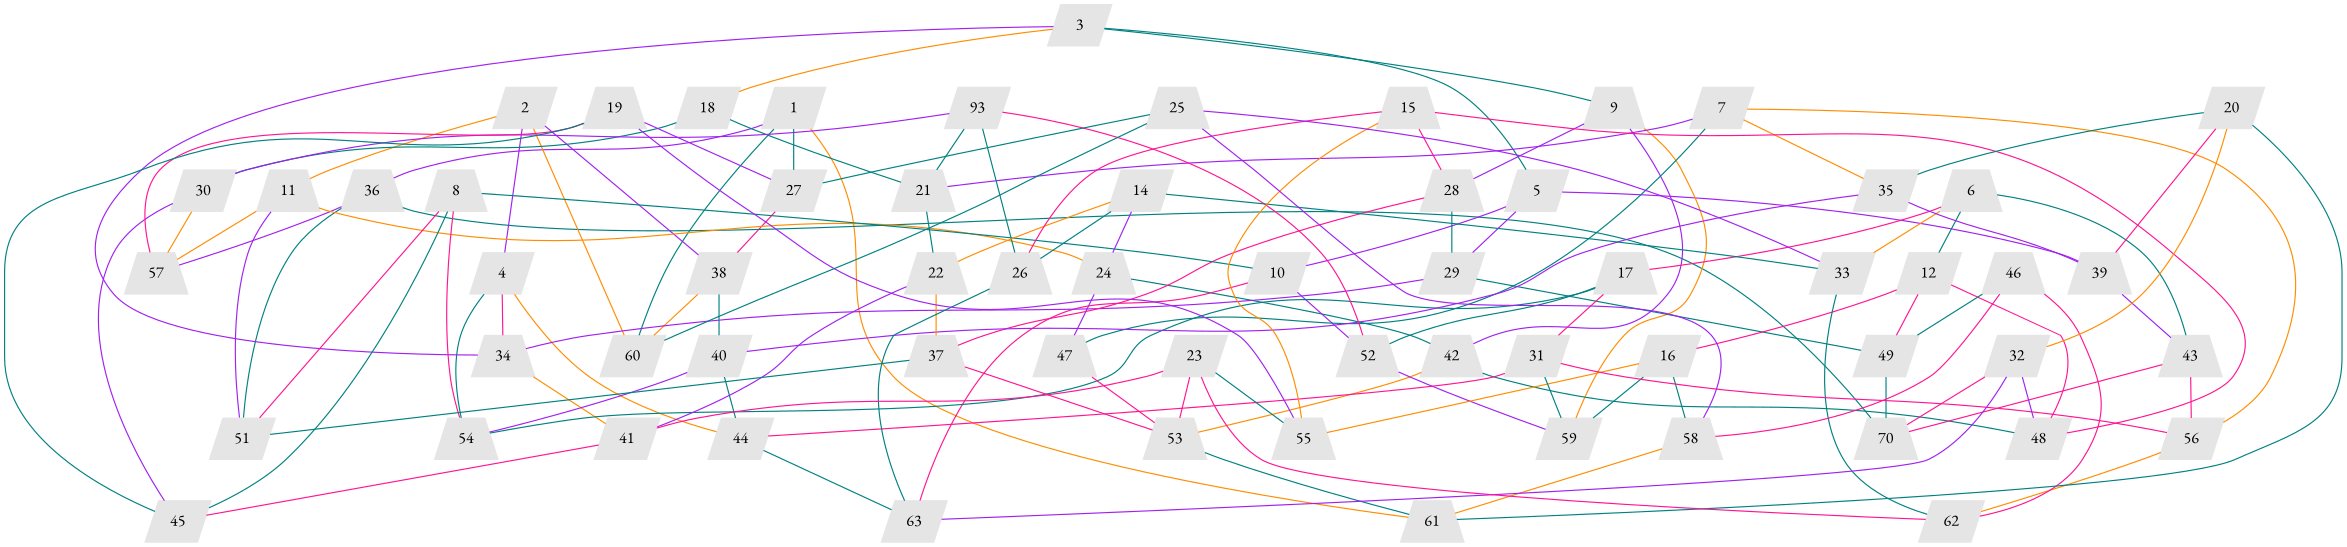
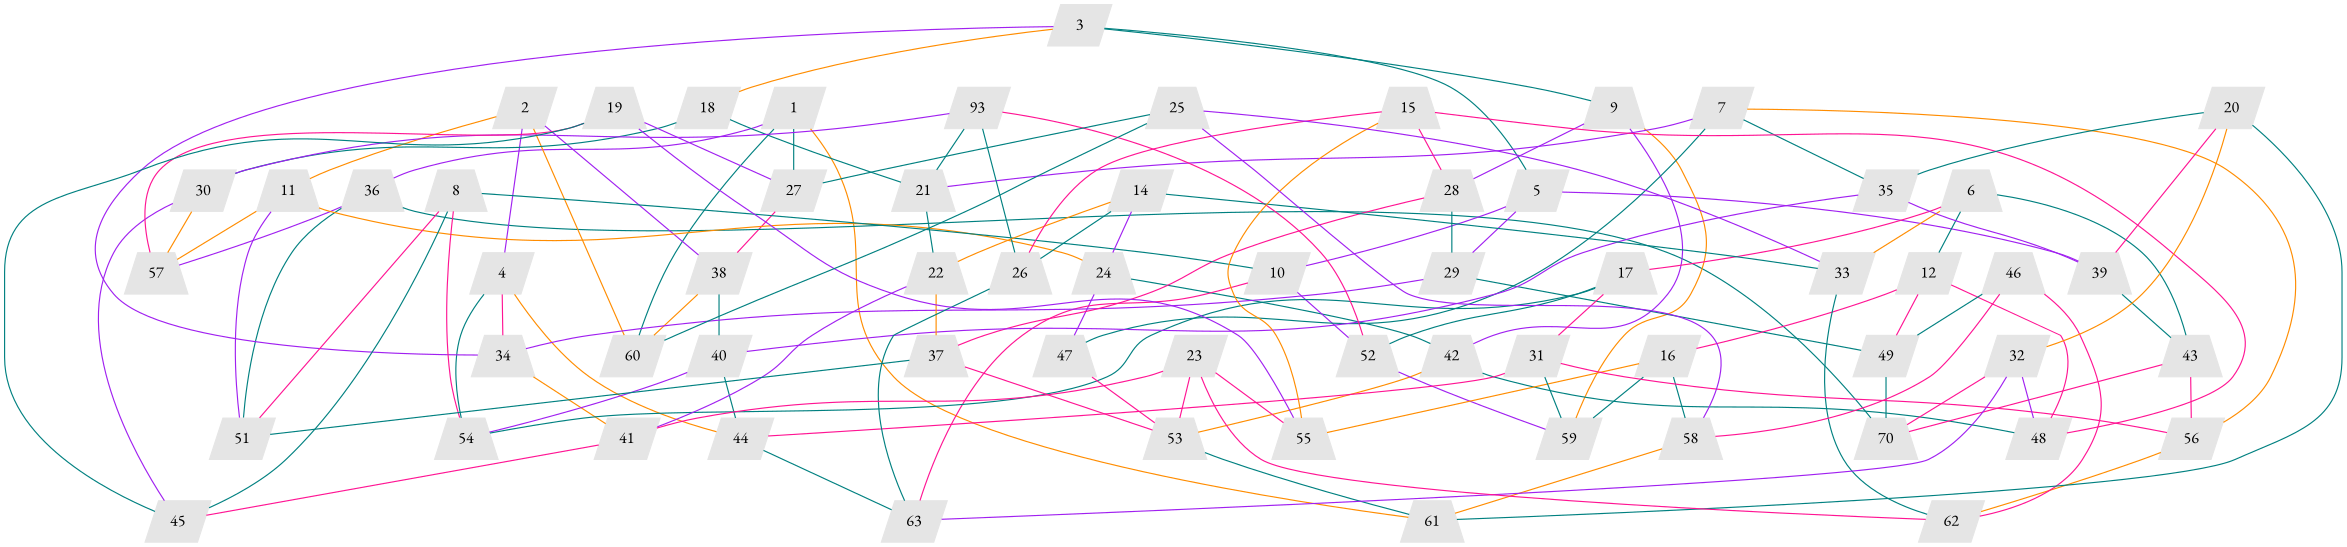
(1804, 149) -> (1804, 149)
(2147, 316) -> (2147, 316)
(1246, 395) -> (1246, 395)
